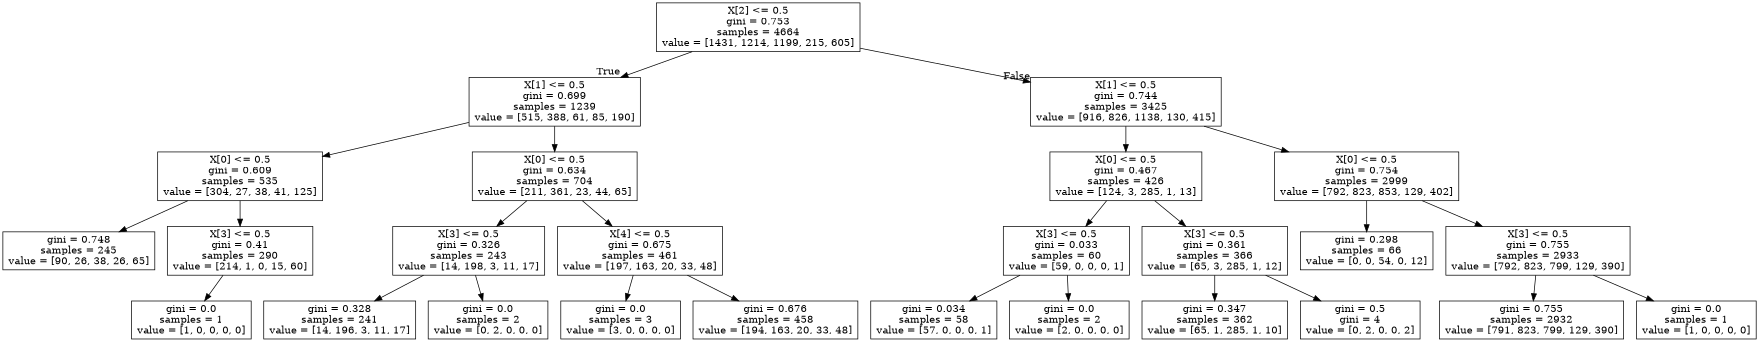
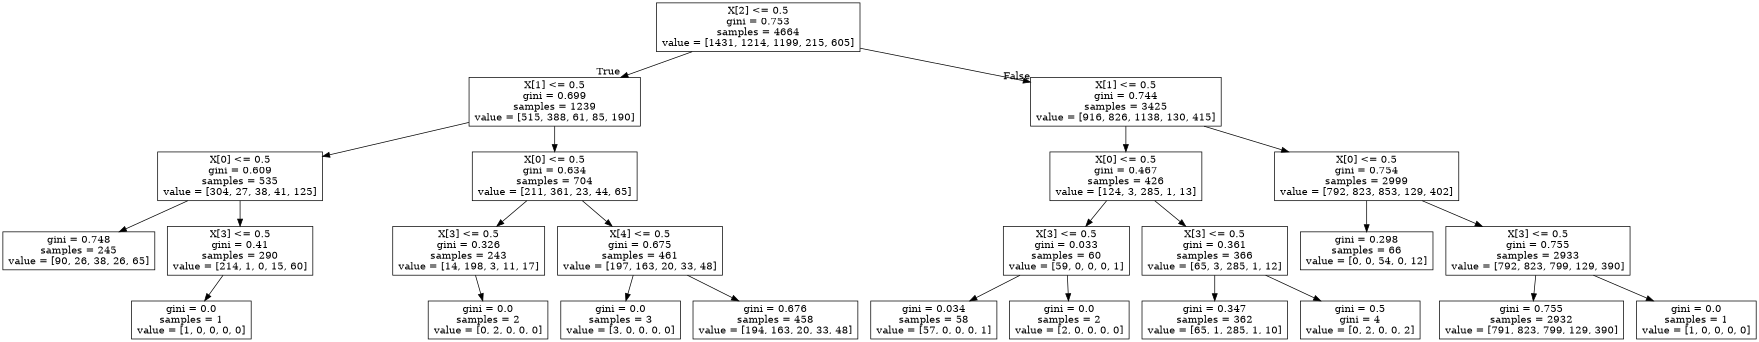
(340, 320) -> none
